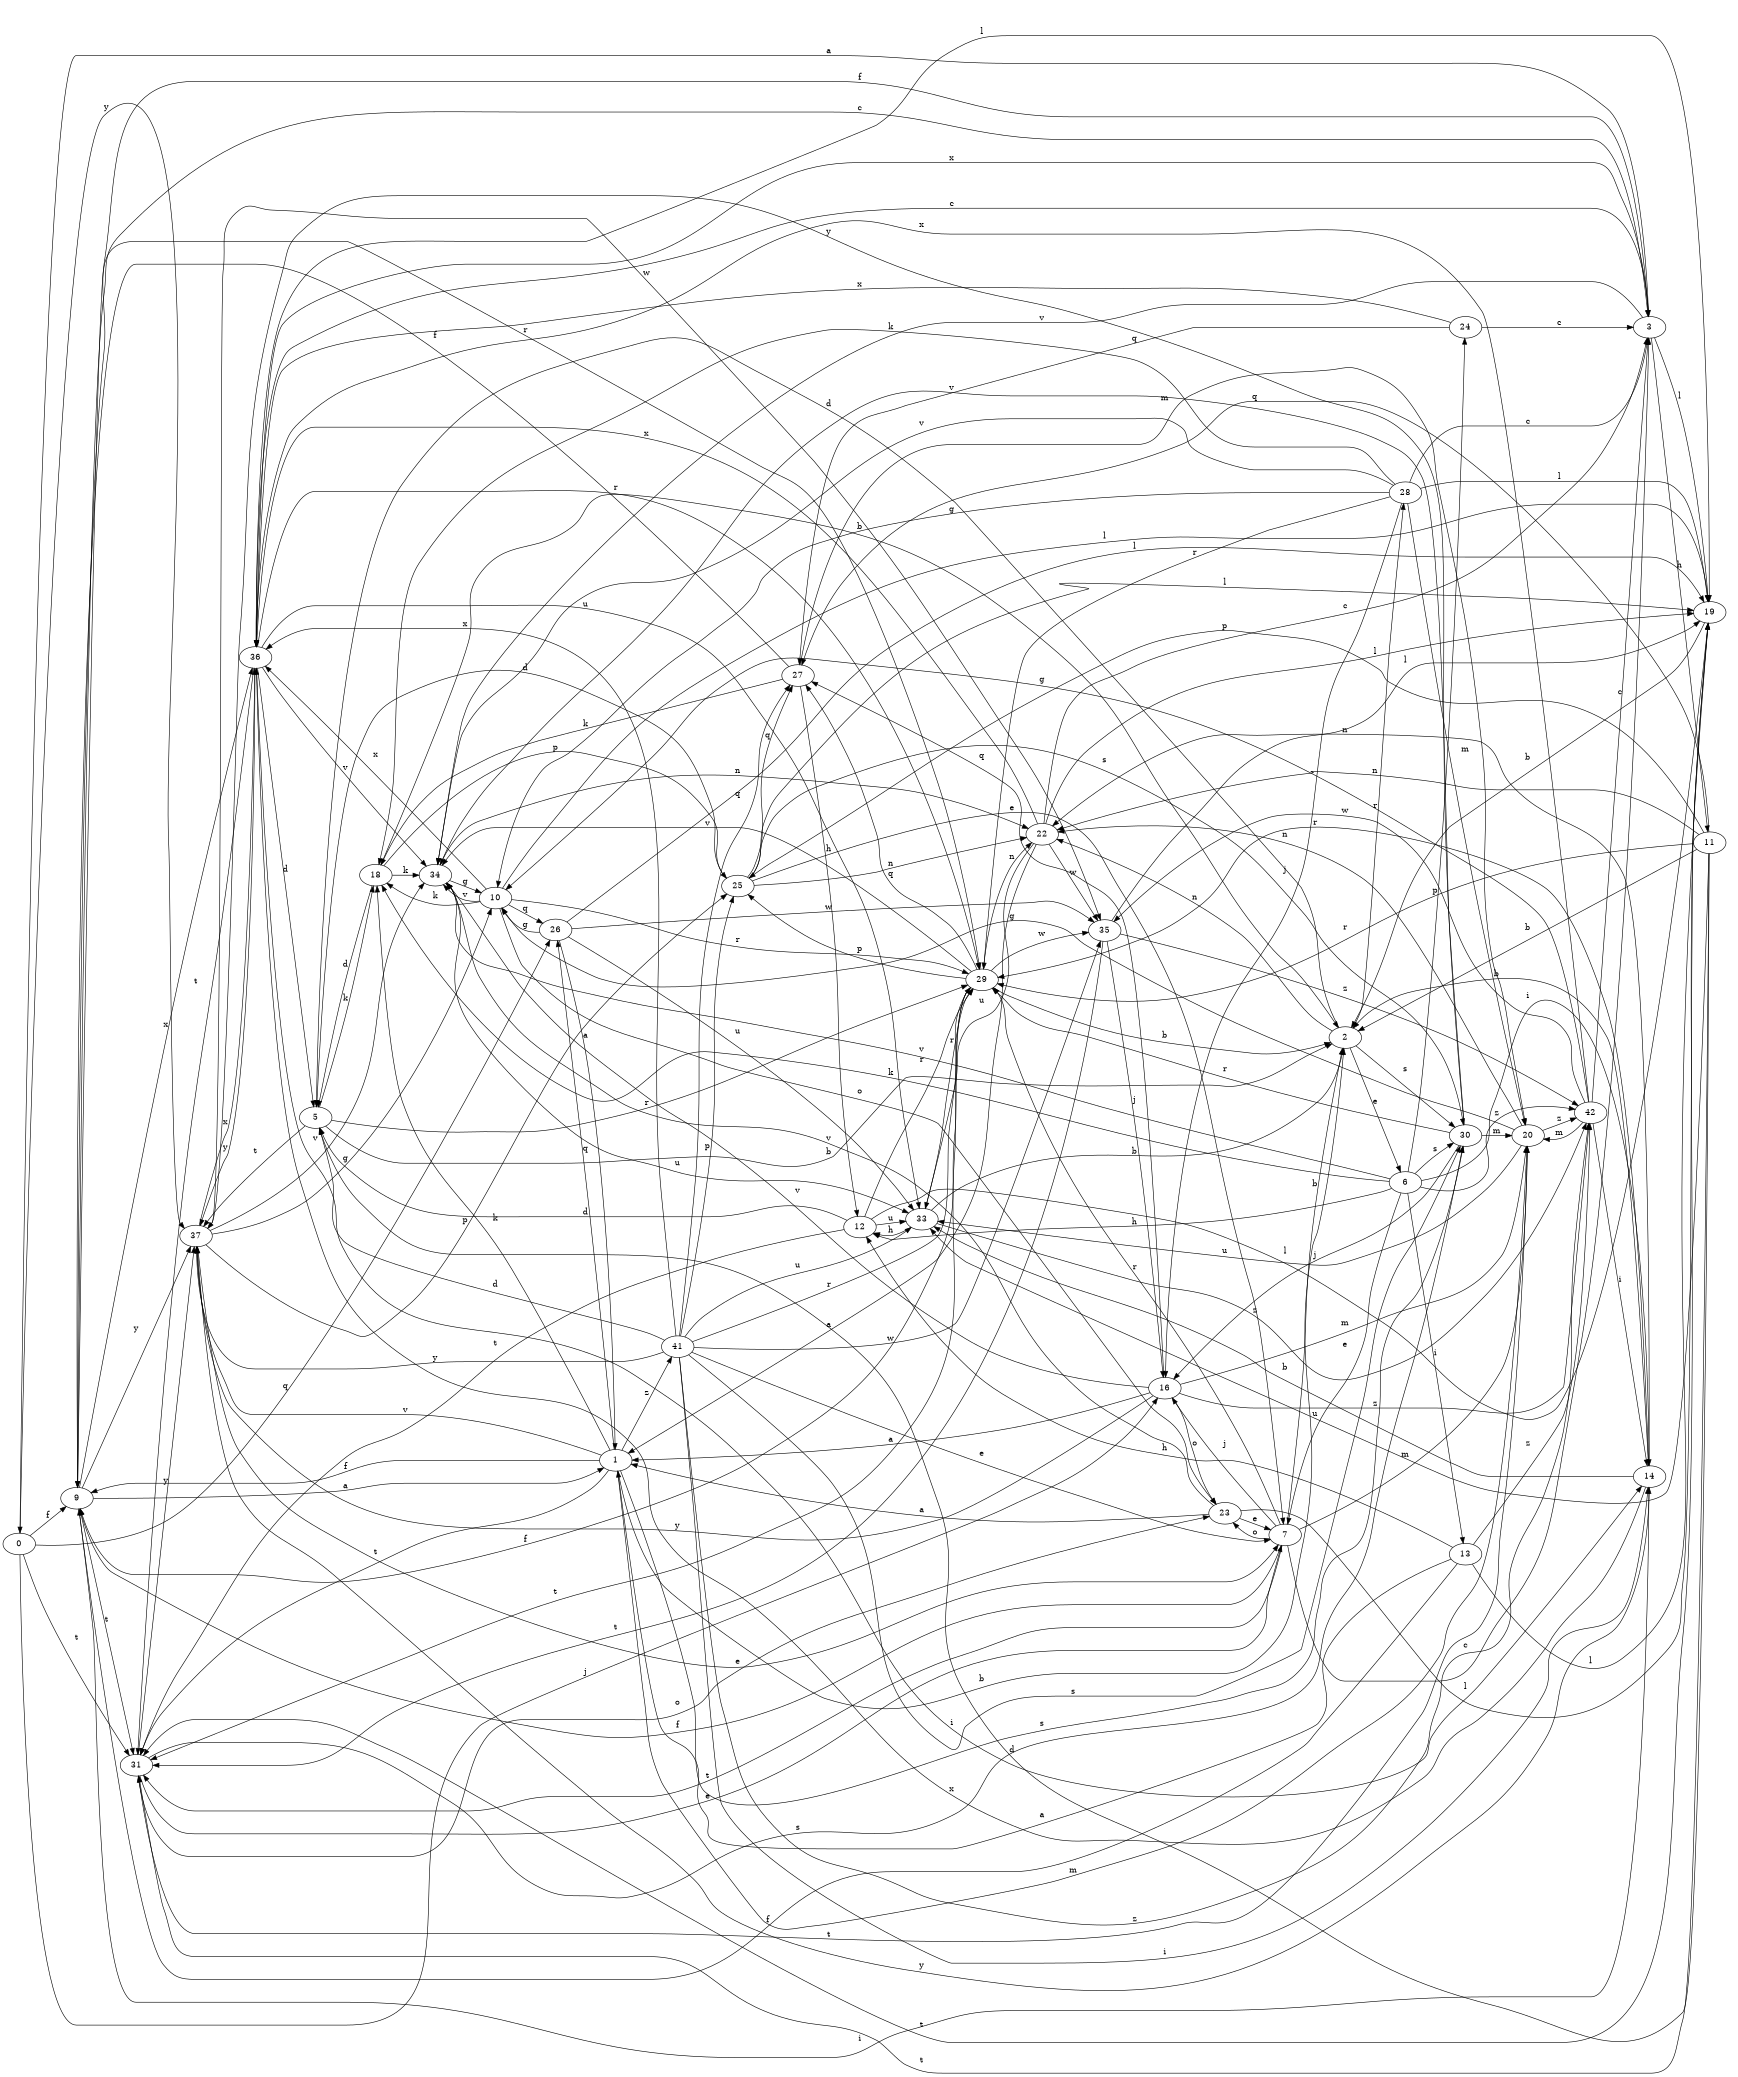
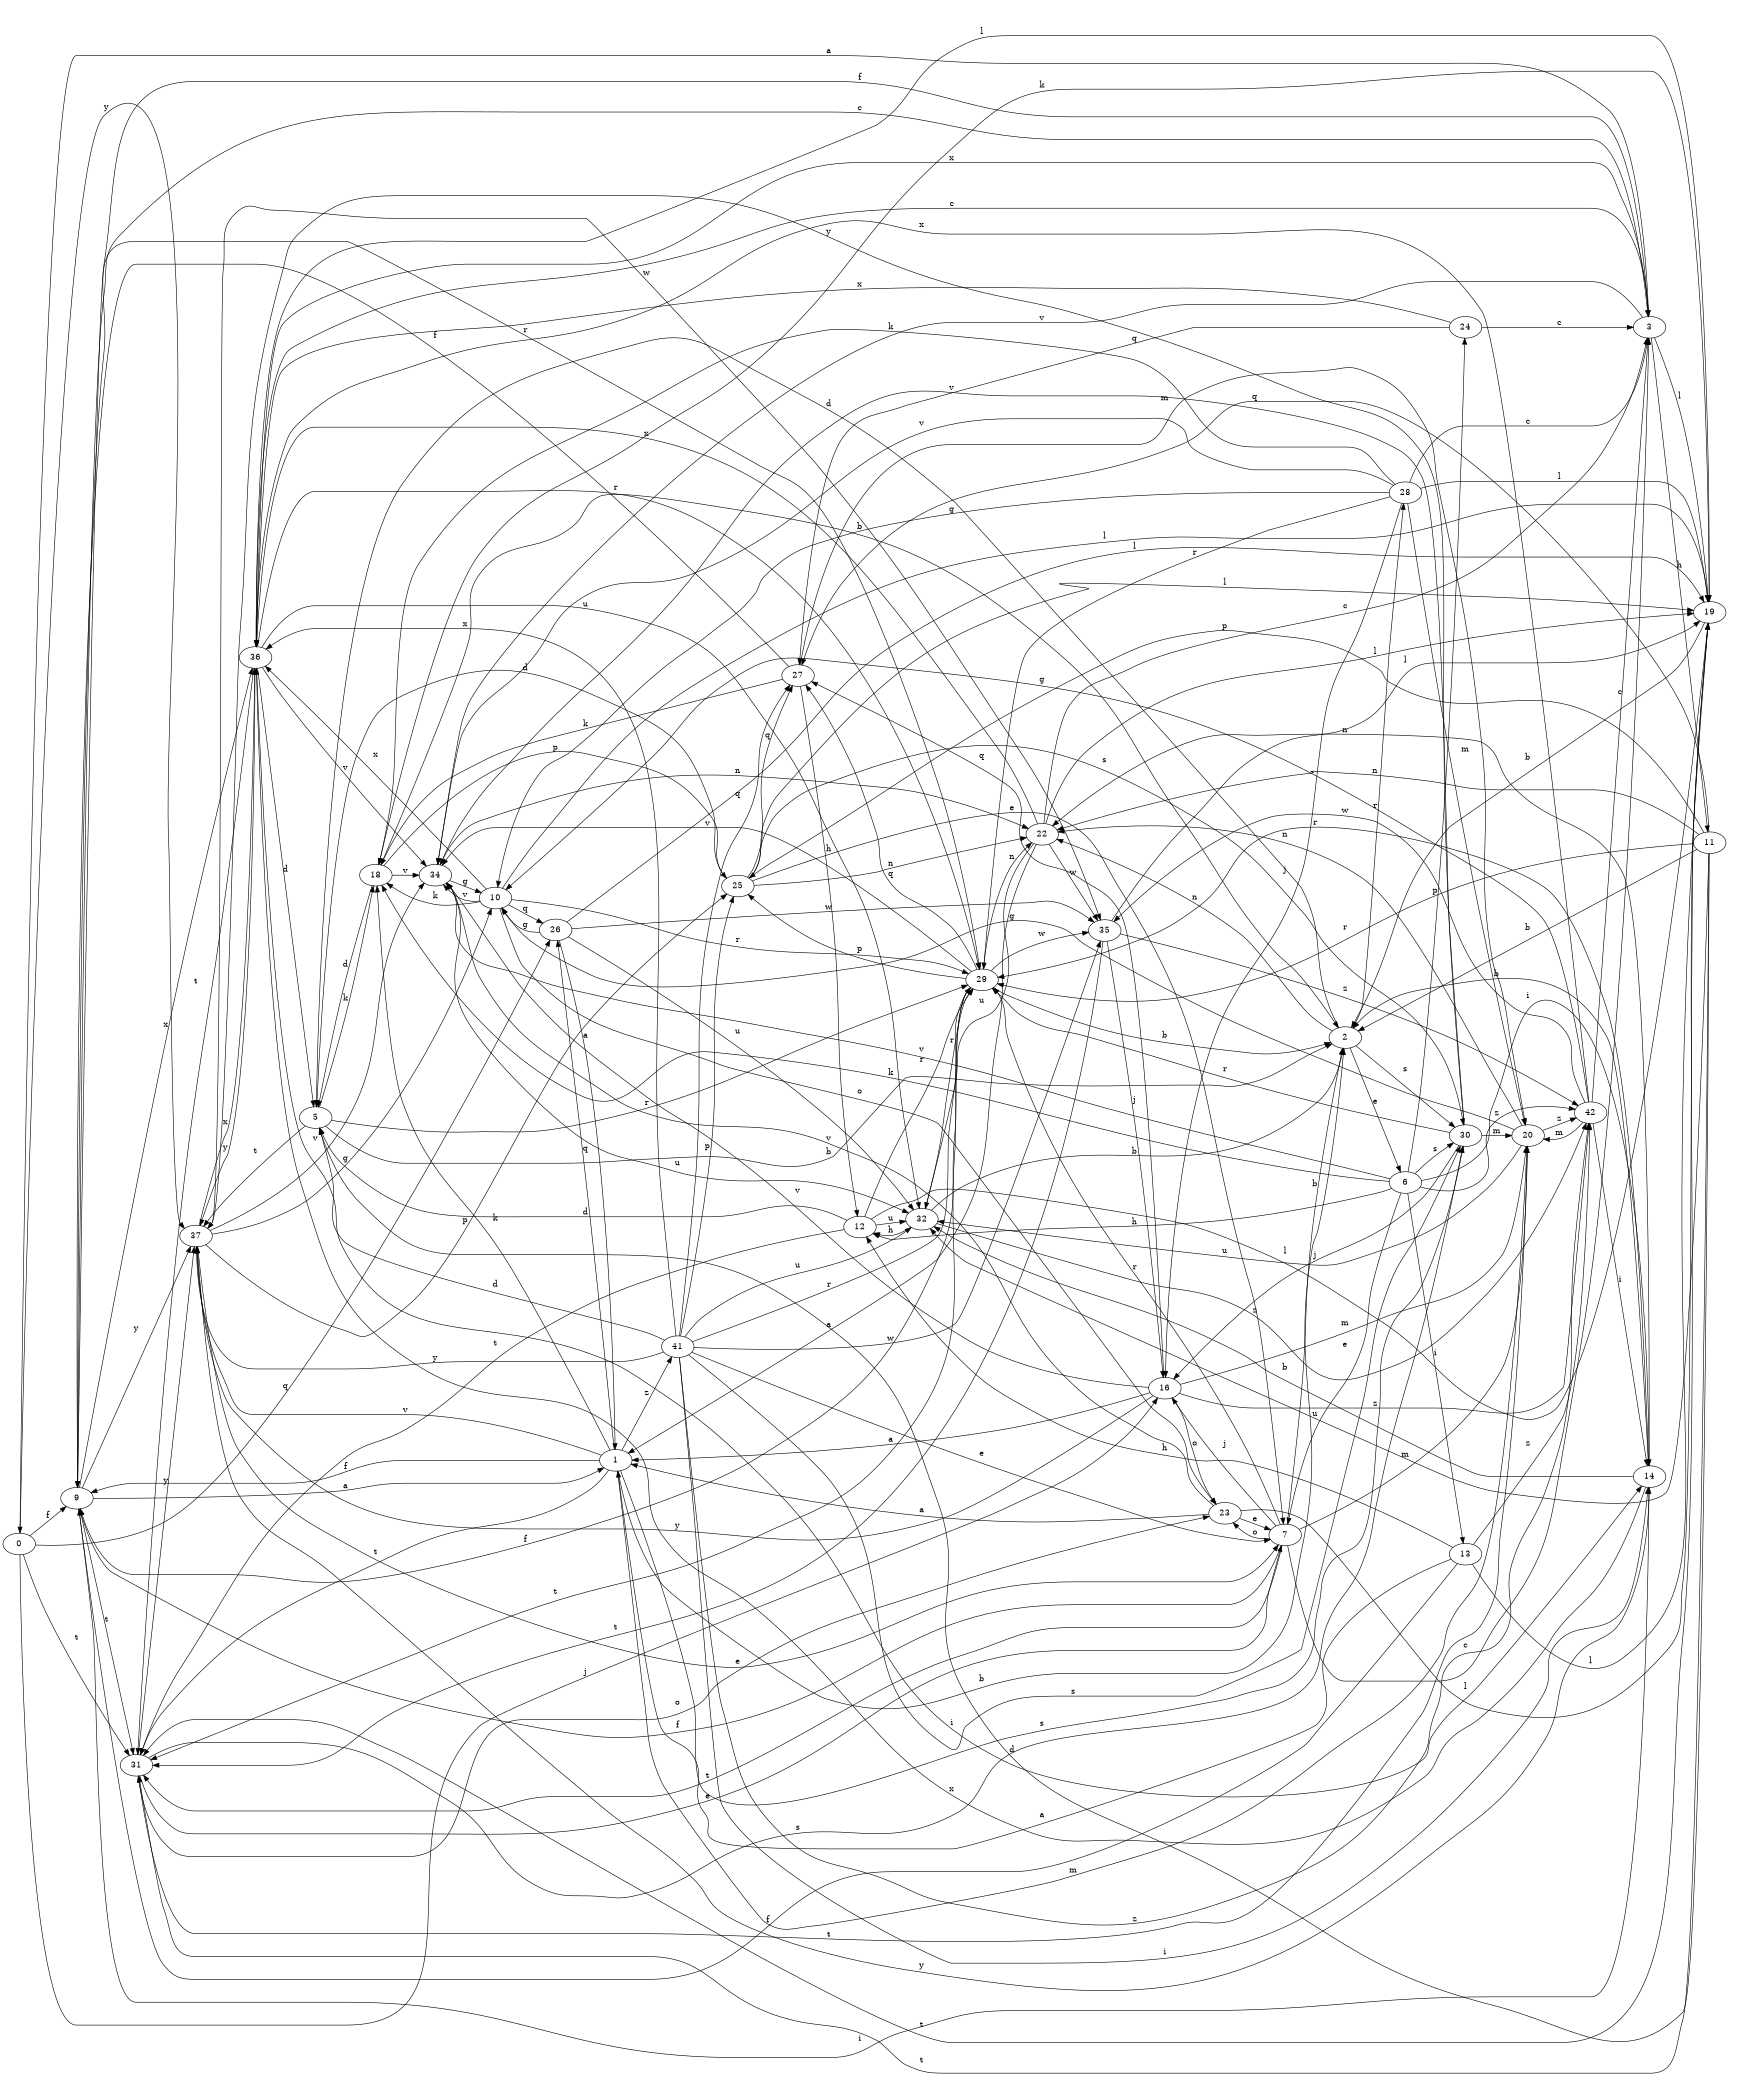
none -> (1087, 89)
(406, 871) -> (406, 871)
(922, 1219) -> (922, 1219)
